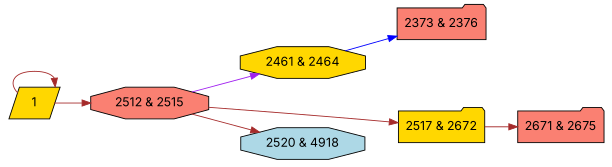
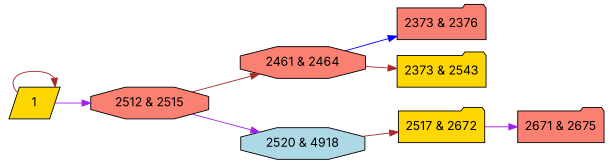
(303, 63) -> (303, 63)
none -> (442, 71)
(221, 84) -> (221, 84)
(68, 103) -> (68, 103)
(299, 114) -> (376, 135)
(221, 122) -> (221, 122)
(497, 127) -> (497, 127)
